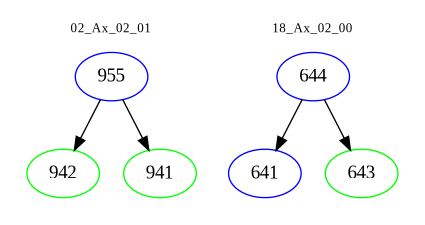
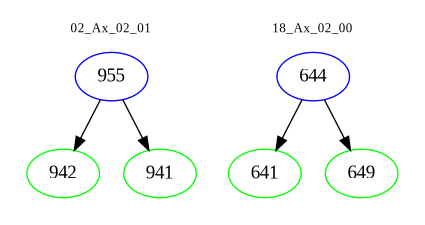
(265, 173) -> (265, 173)
(362, 173) -> (362, 173)
